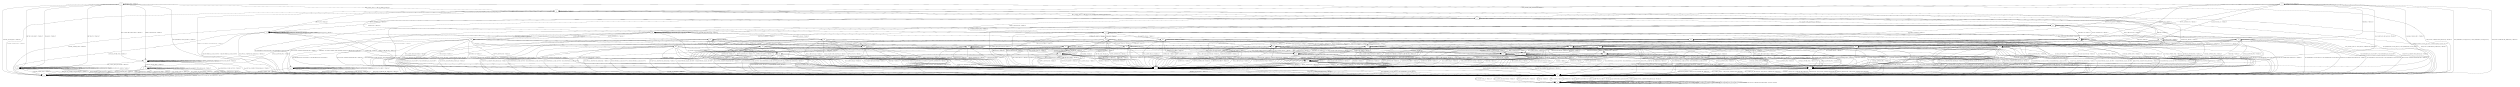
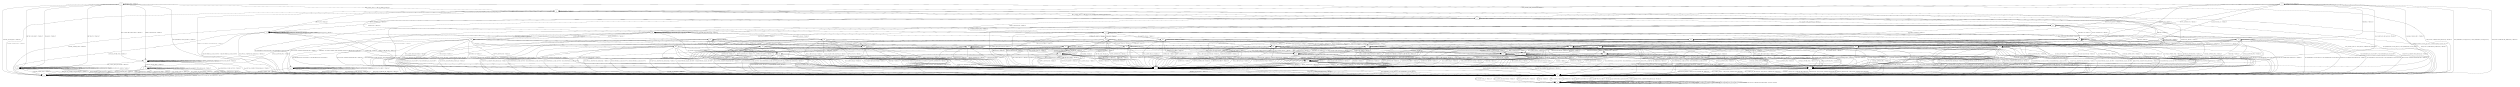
(2118, 29) -> (1872, 45)
